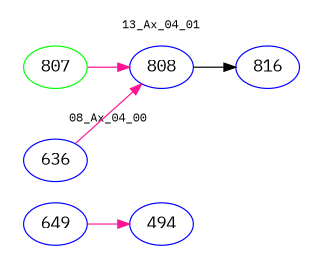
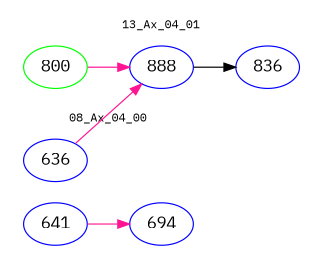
(55, 67) -> (55, 67)
(162, 67) -> (162, 67)
(268, 67) -> (268, 67)
(55, 224) -> (55, 224)
(162, 224) -> (162, 224)
